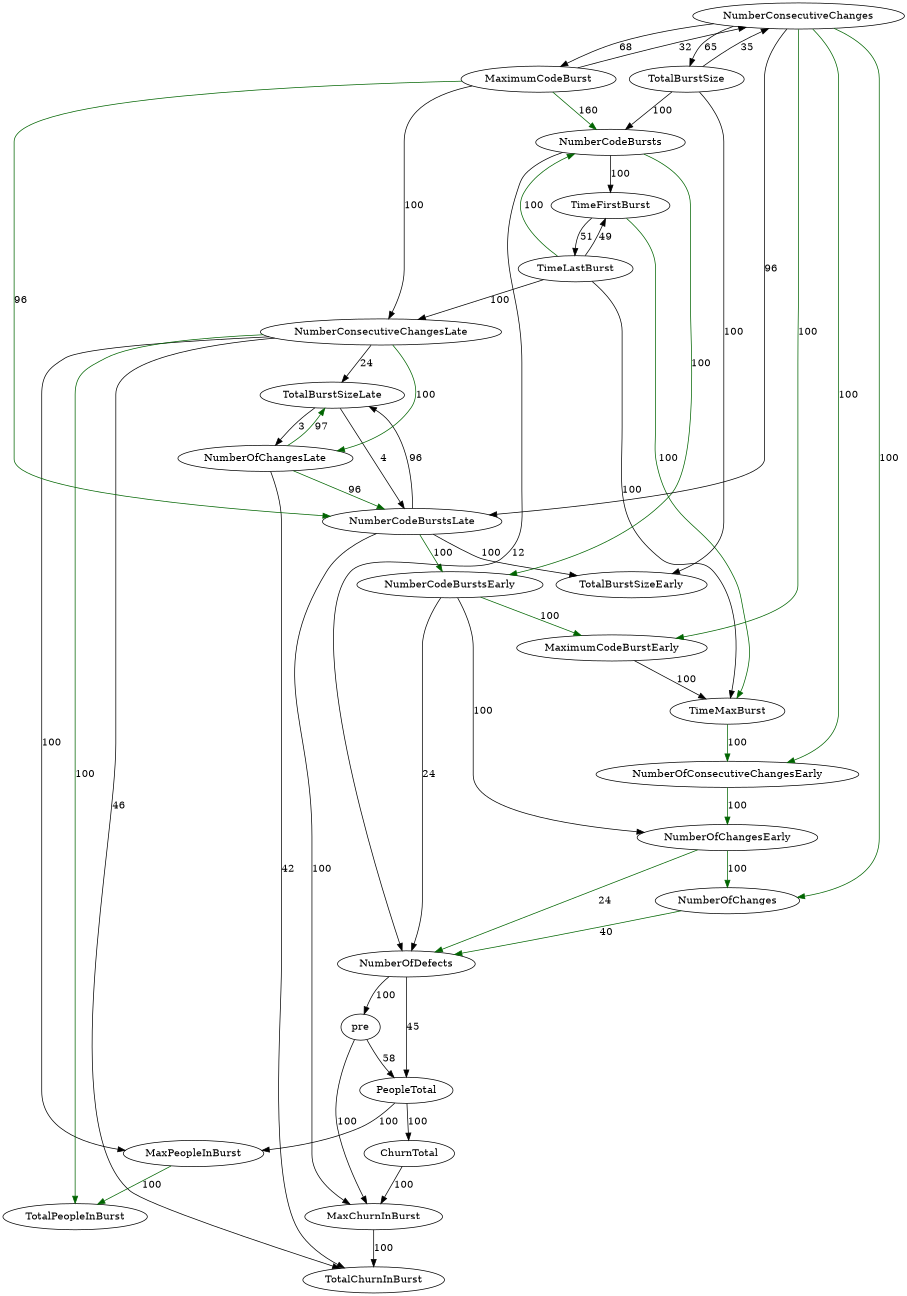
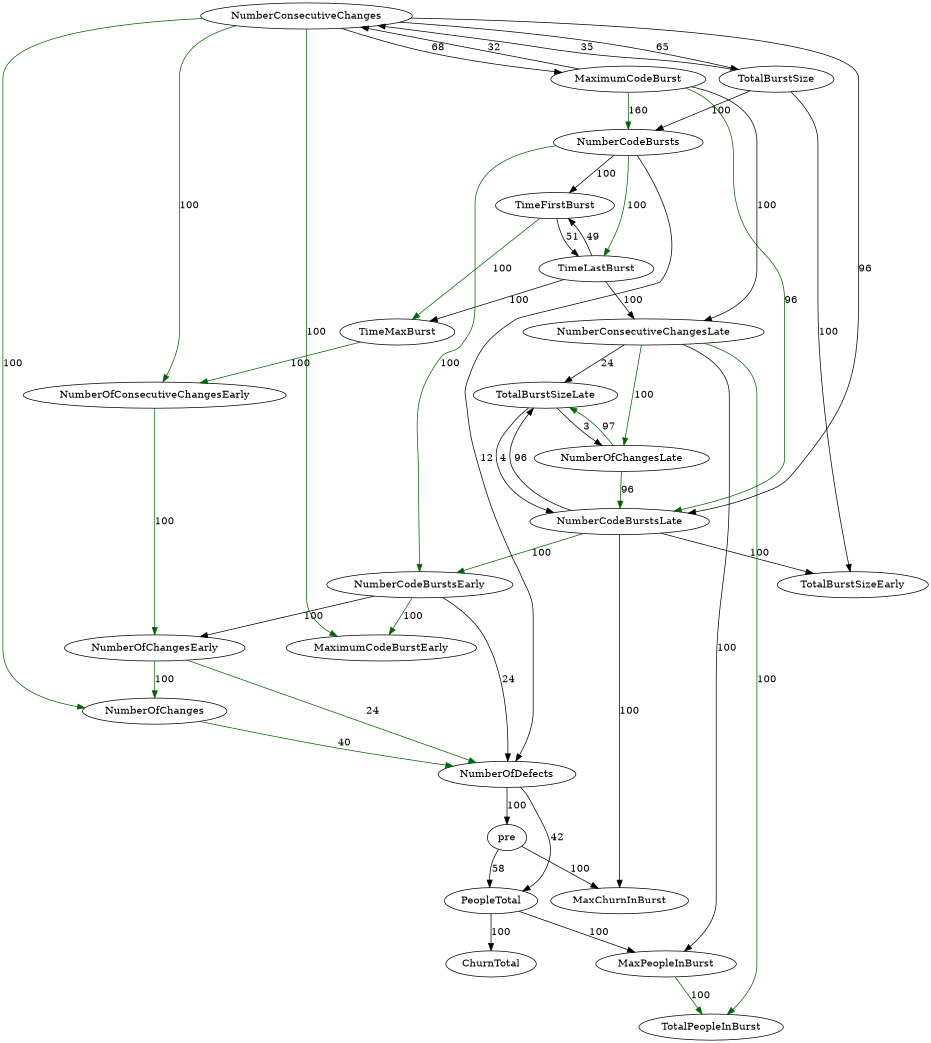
(521, 202) -> (624, 204)
(667, 678) -> none
(413, 1027) -> (558, 838)
(393, 1182) -> none
(374, 1280) -> none
